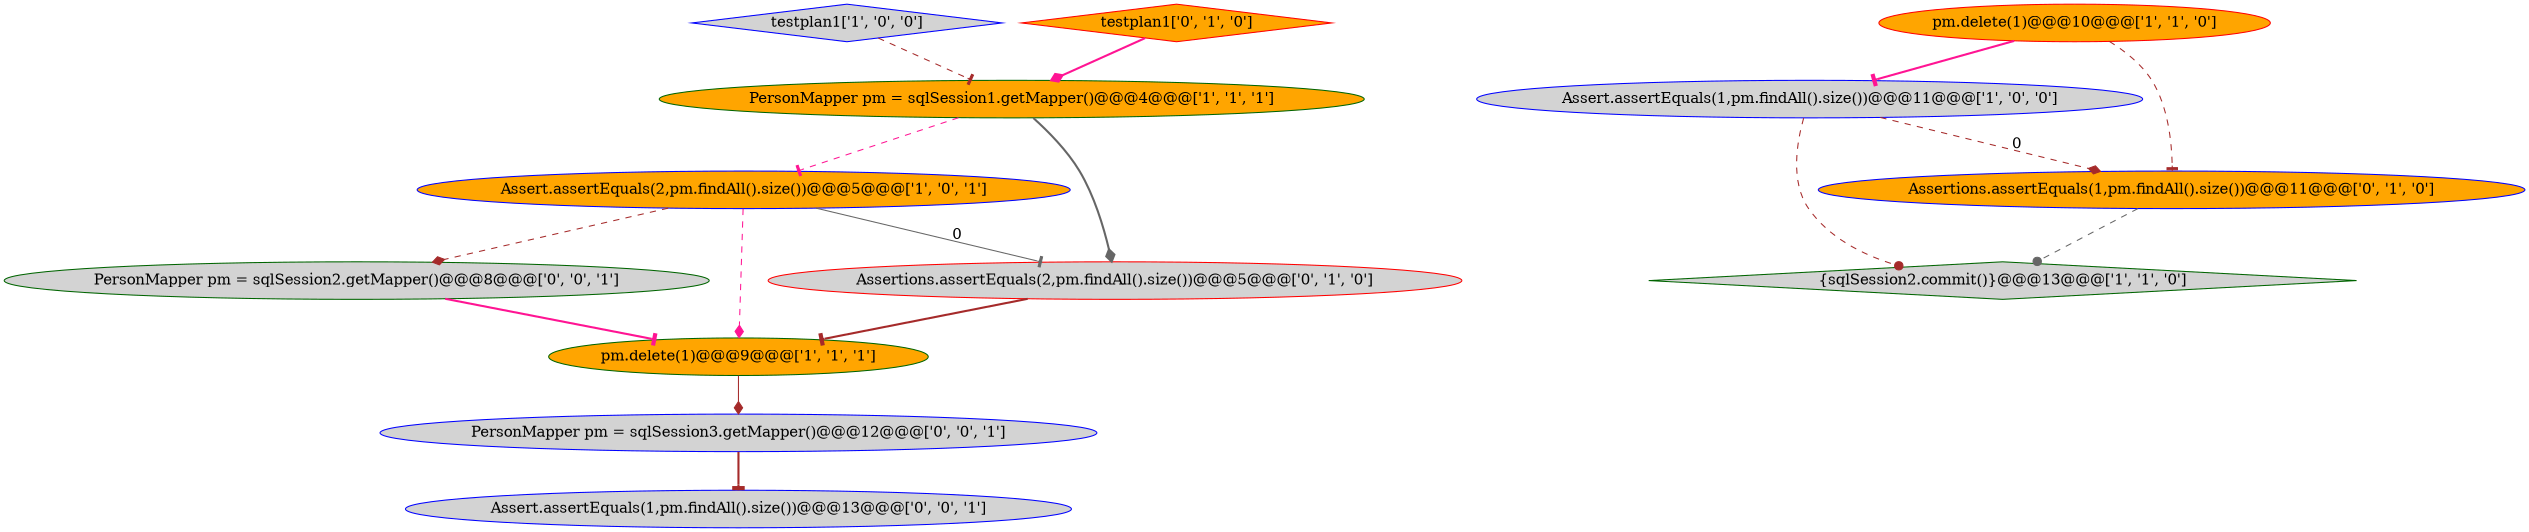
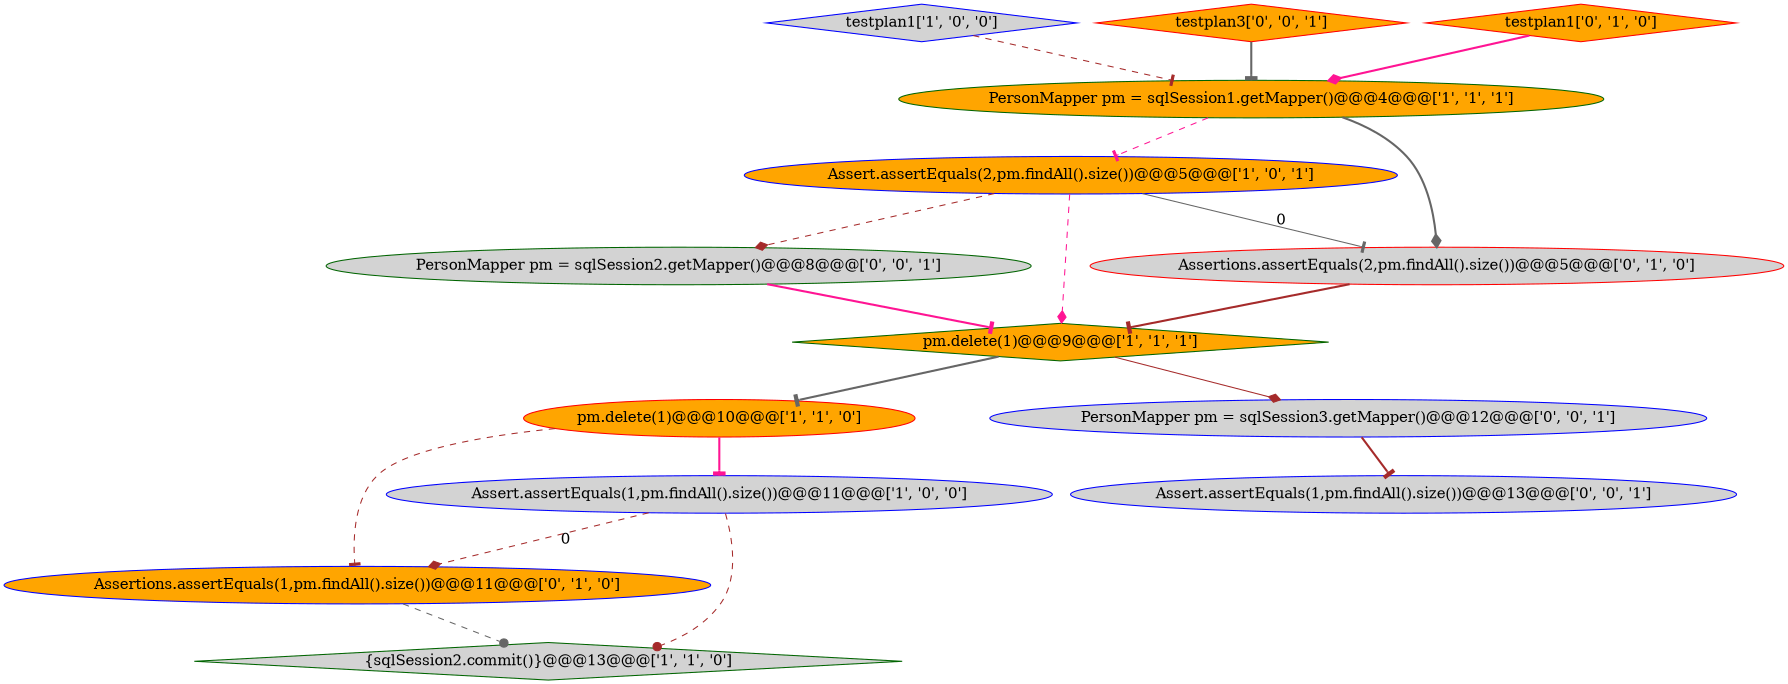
none -> (1251, 23)
(738, 357) -> (1060, 342)
none -> (899, 378)
